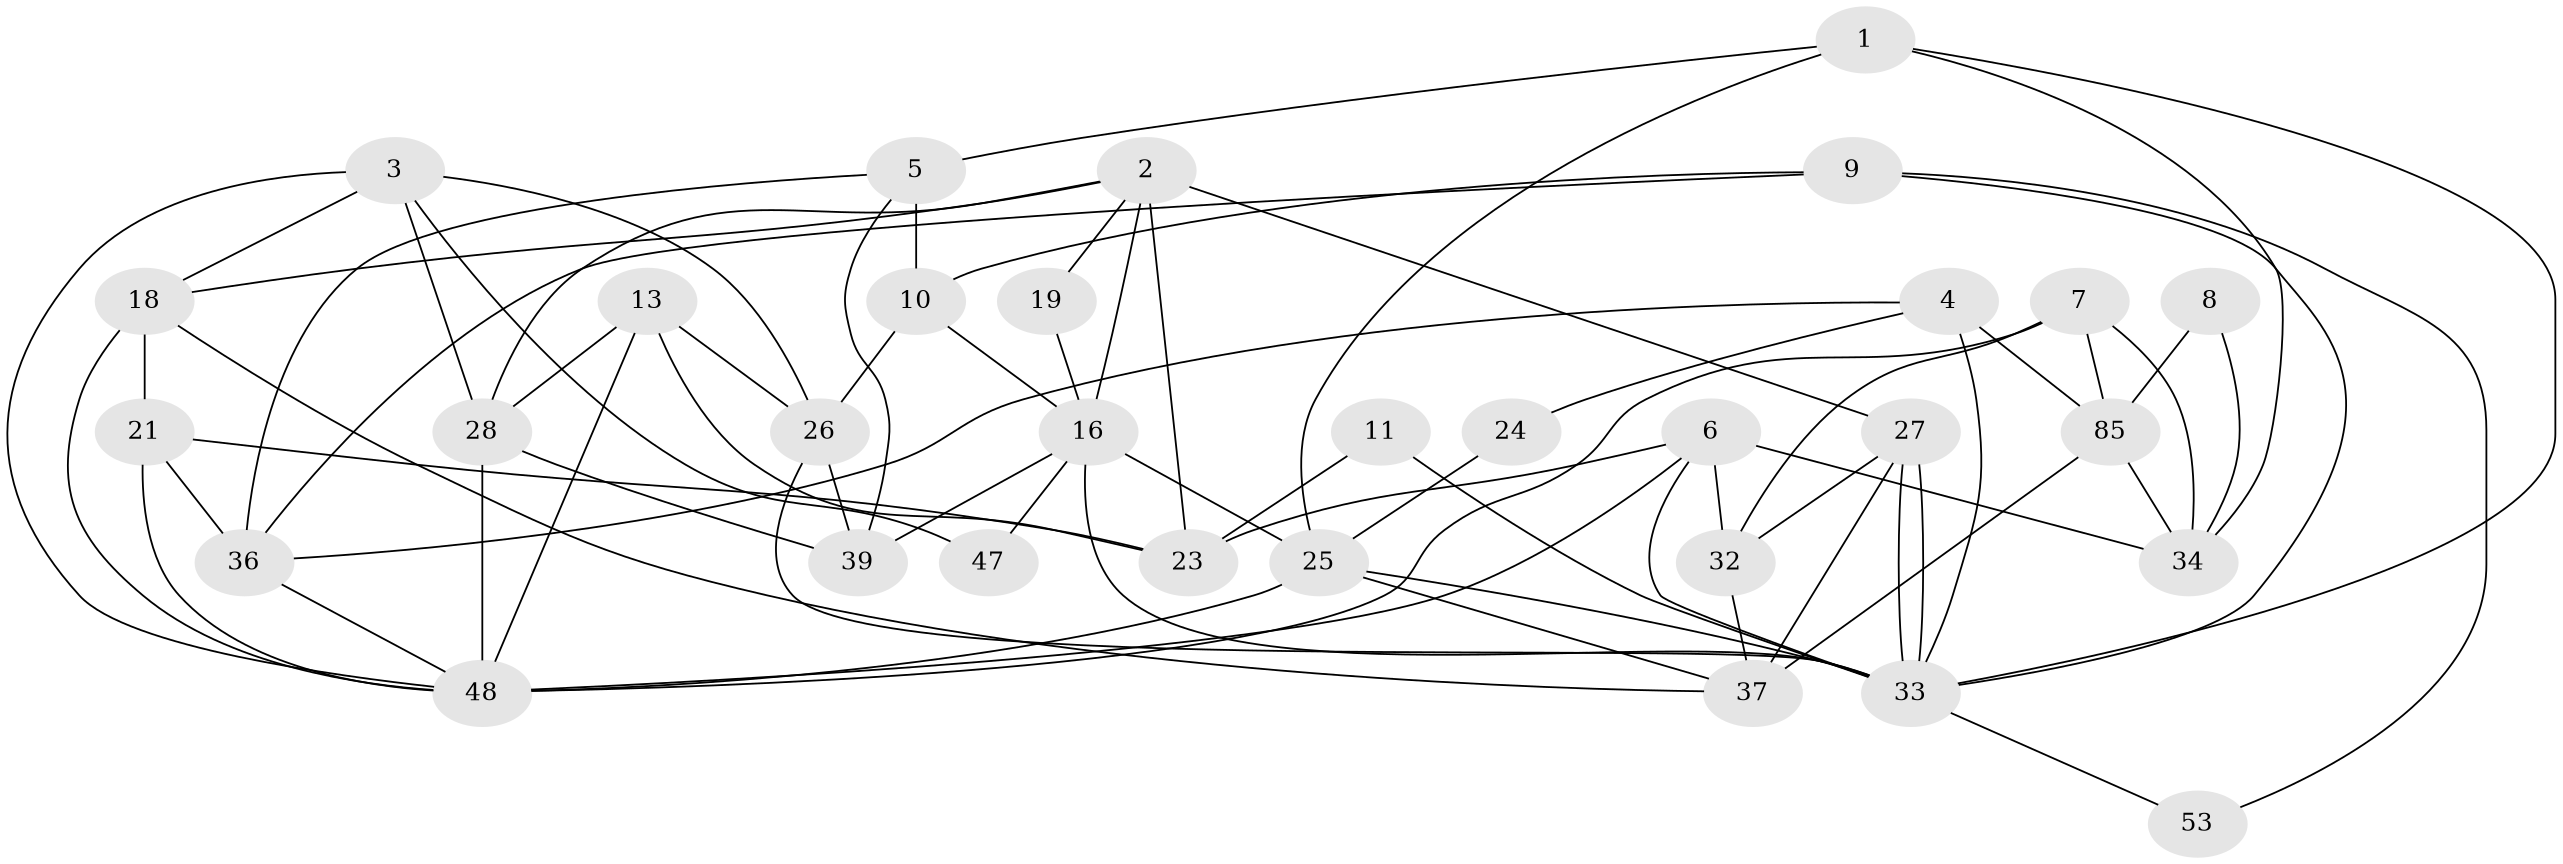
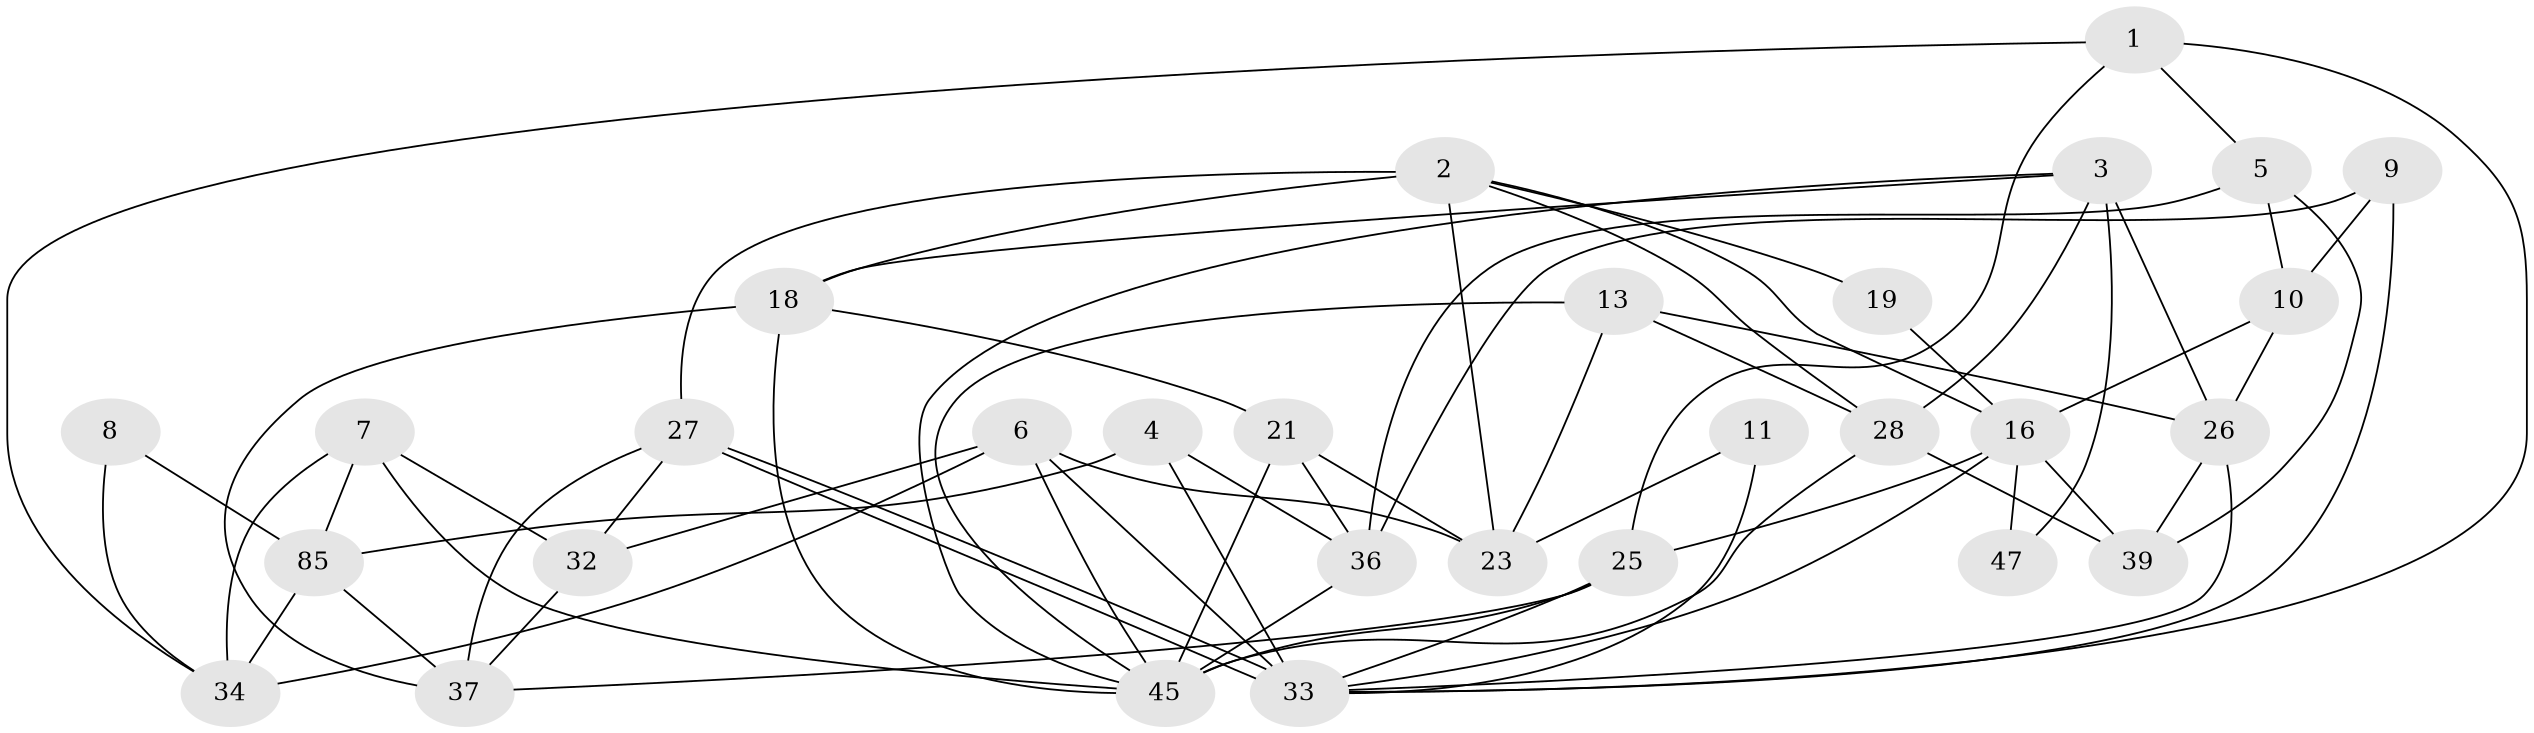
(1512, 432) -> none
(482, 693) -> (1165, 693)
(2198, 824) -> none
